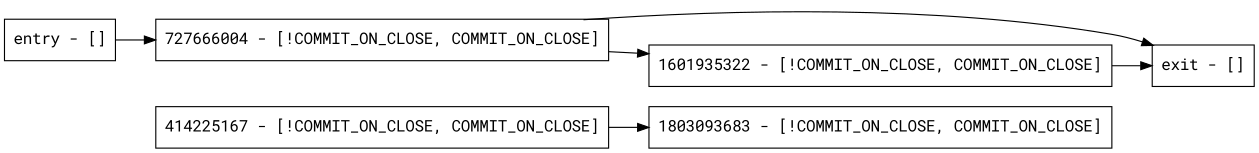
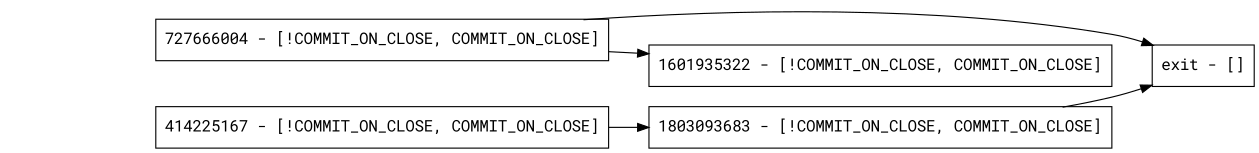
(60, 40) -> none
(1126, 66) -> (1102, 99)
